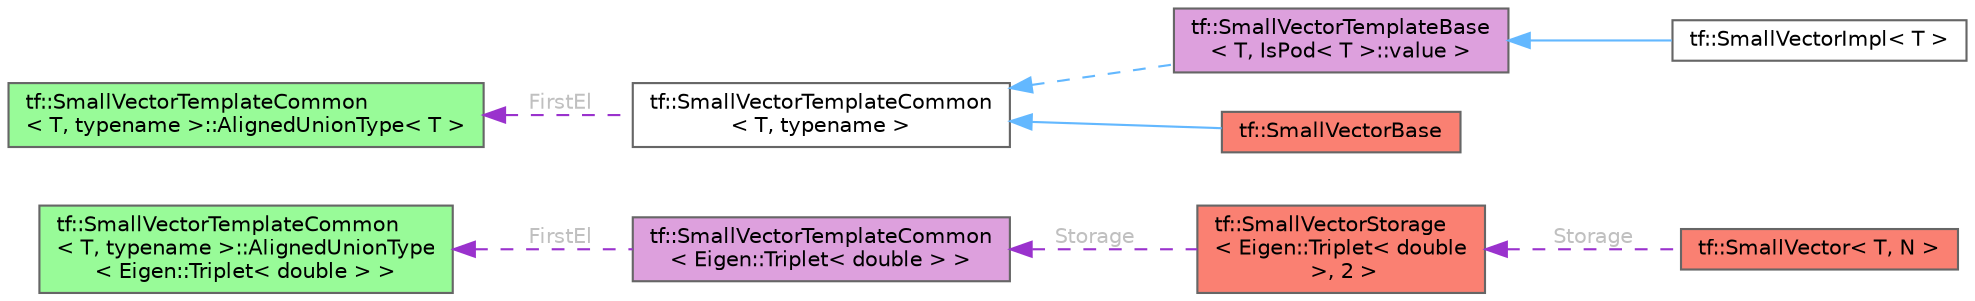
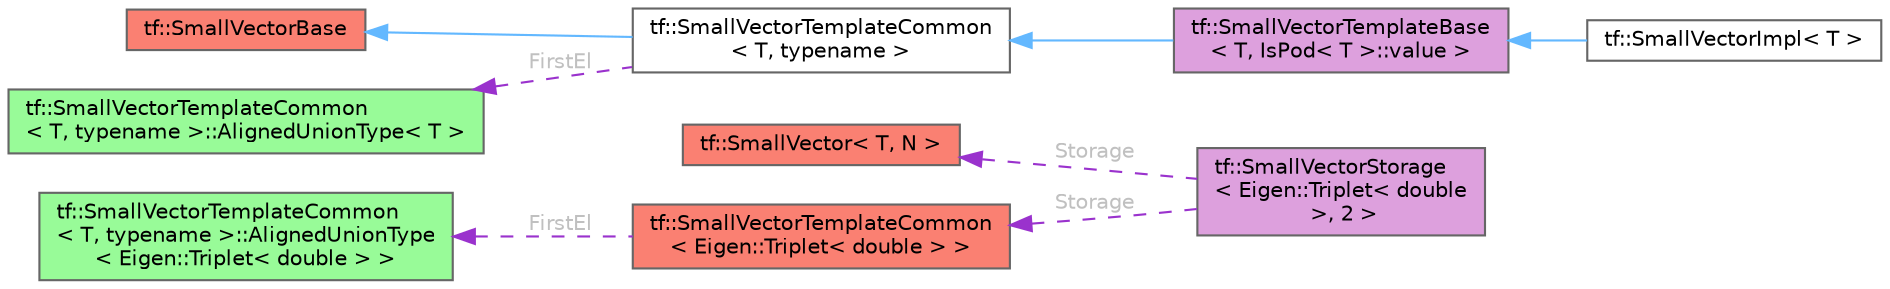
(1103, 75) -> (1103, 40)
(1127, 125) -> (510, 35)
(821, 249) -> (821, 236)
(1341, 249) -> (1341, 192)
(1594, 249) -> (1090, 169)
